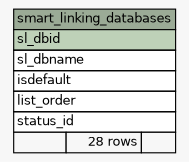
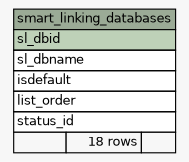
(113, 142) -> (113, 142)
